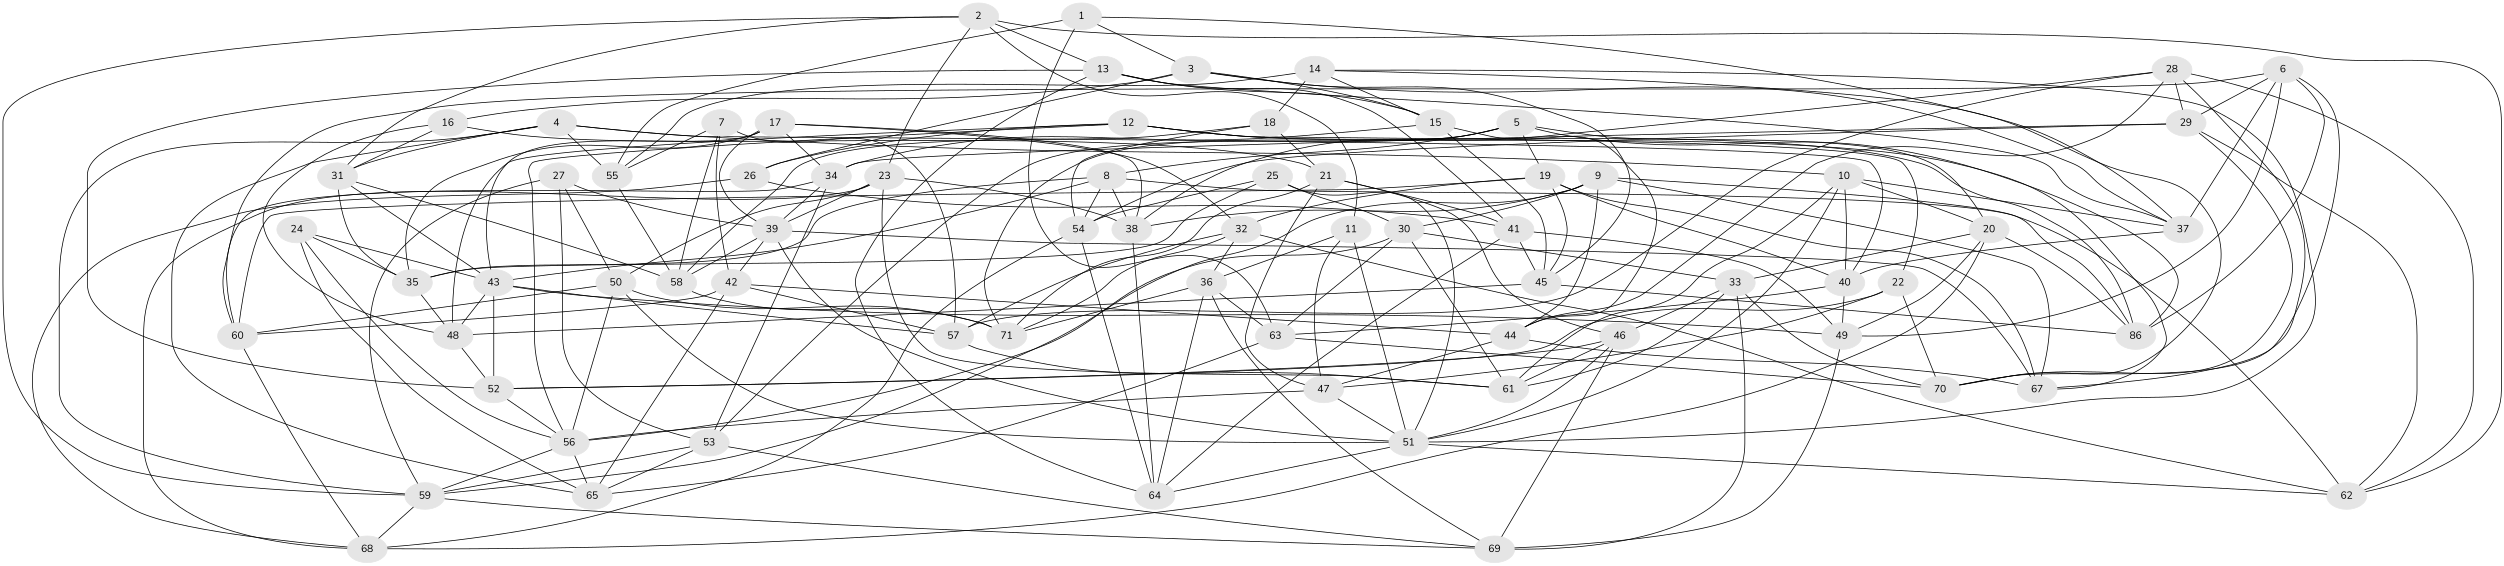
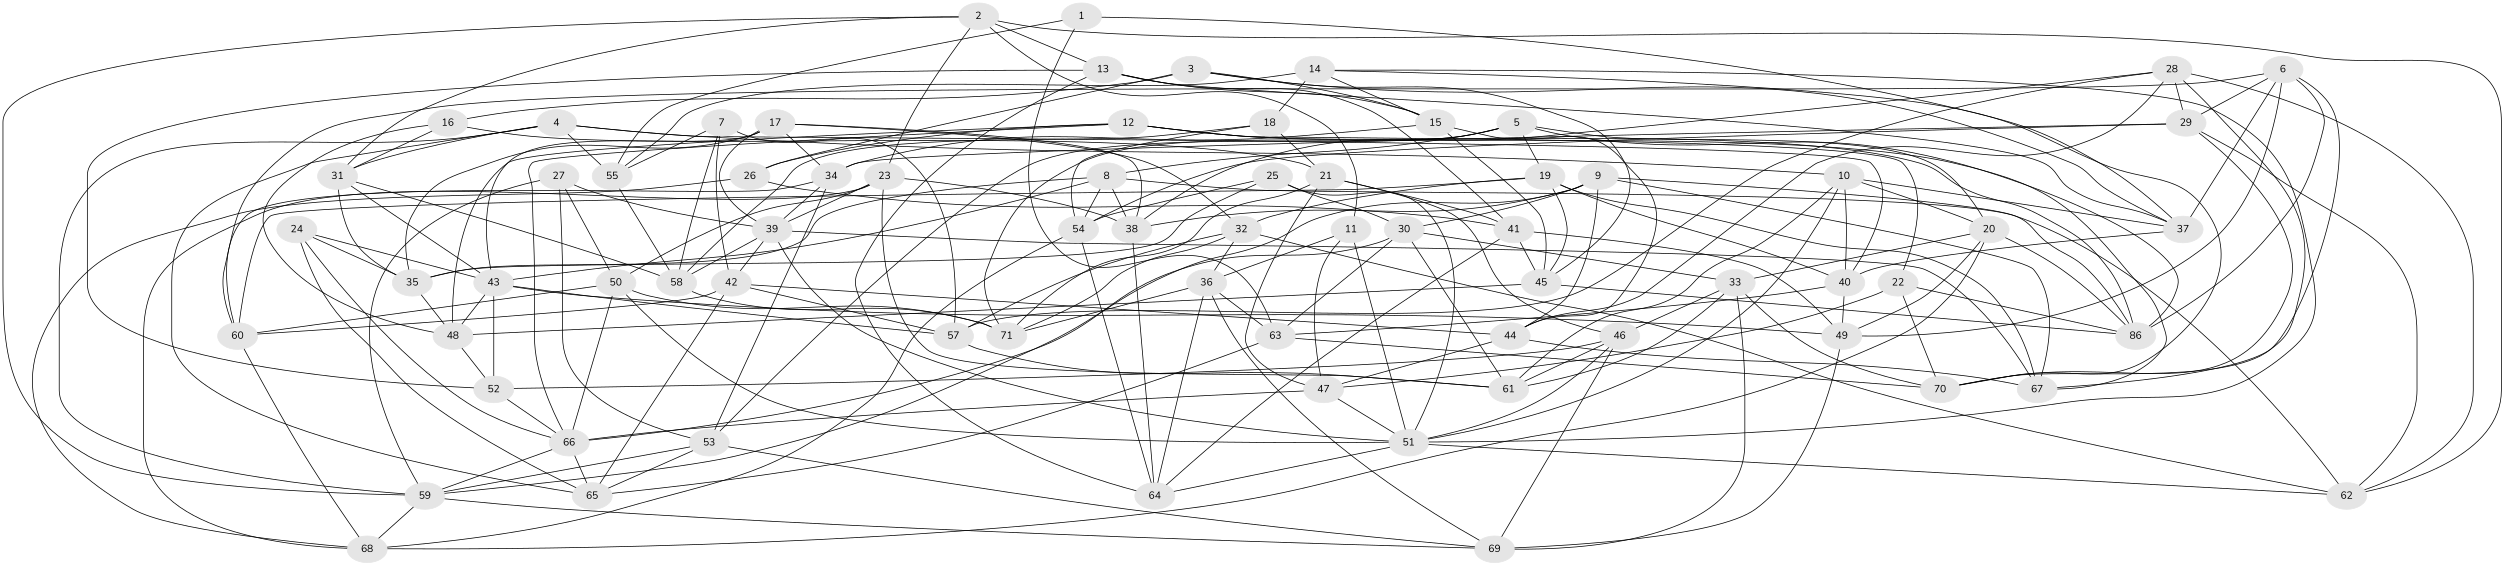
(1136, 43) -> none
(1204, 372) -> (2017, 309)
(569, 443) -> (569, 443)
